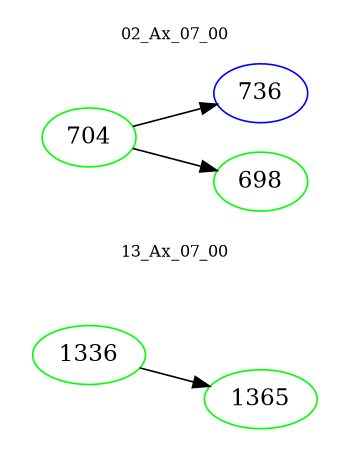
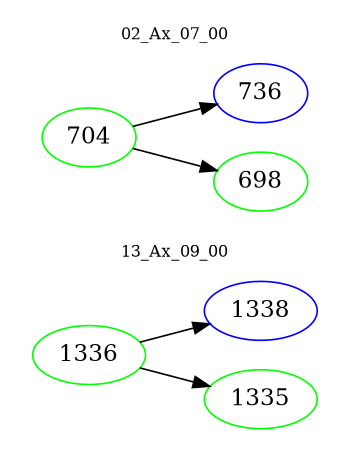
(175, 253) -> (175, 253)
none -> (261, 311)
(261, 399) -> (261, 399)
